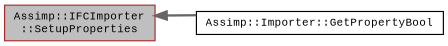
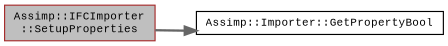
(181, 15) -> (170, 31)
